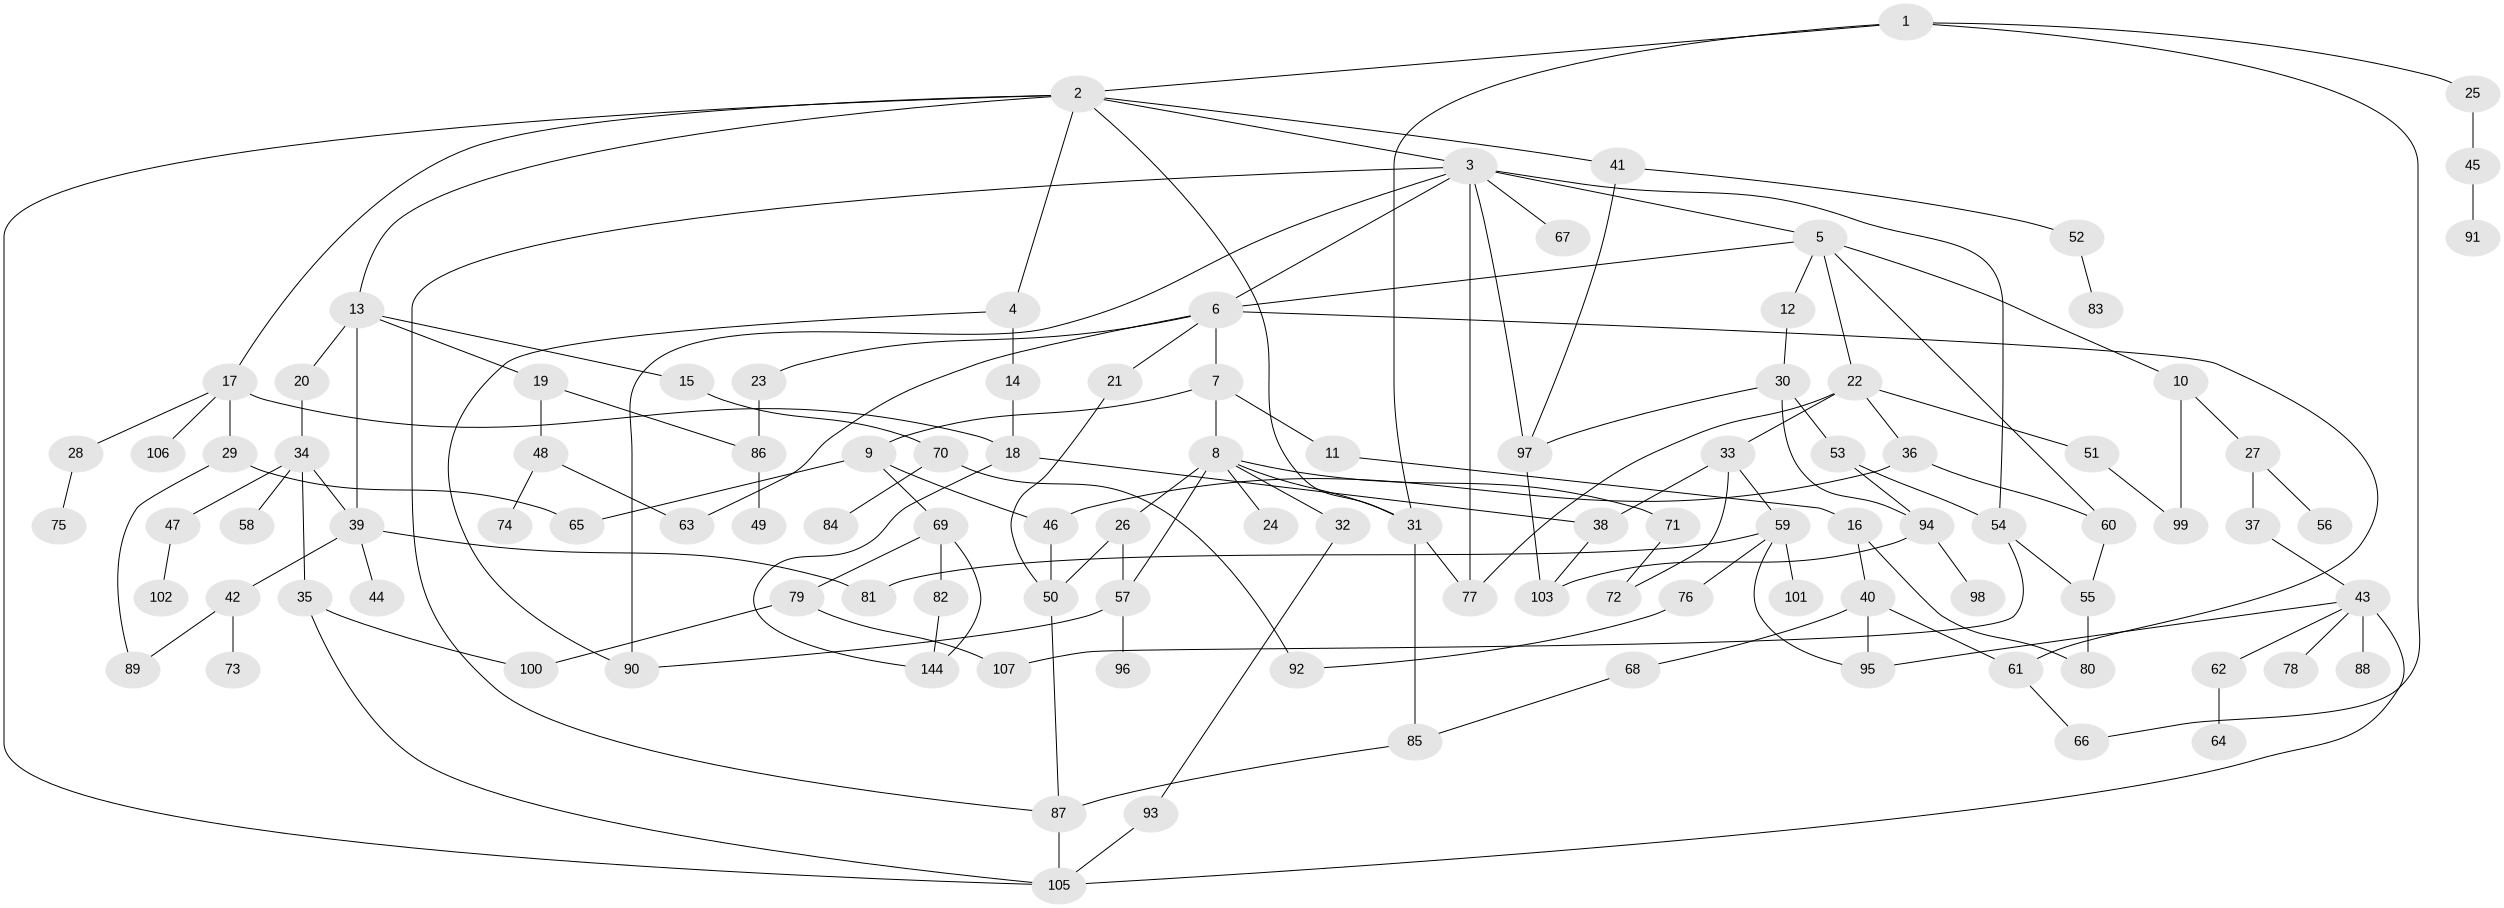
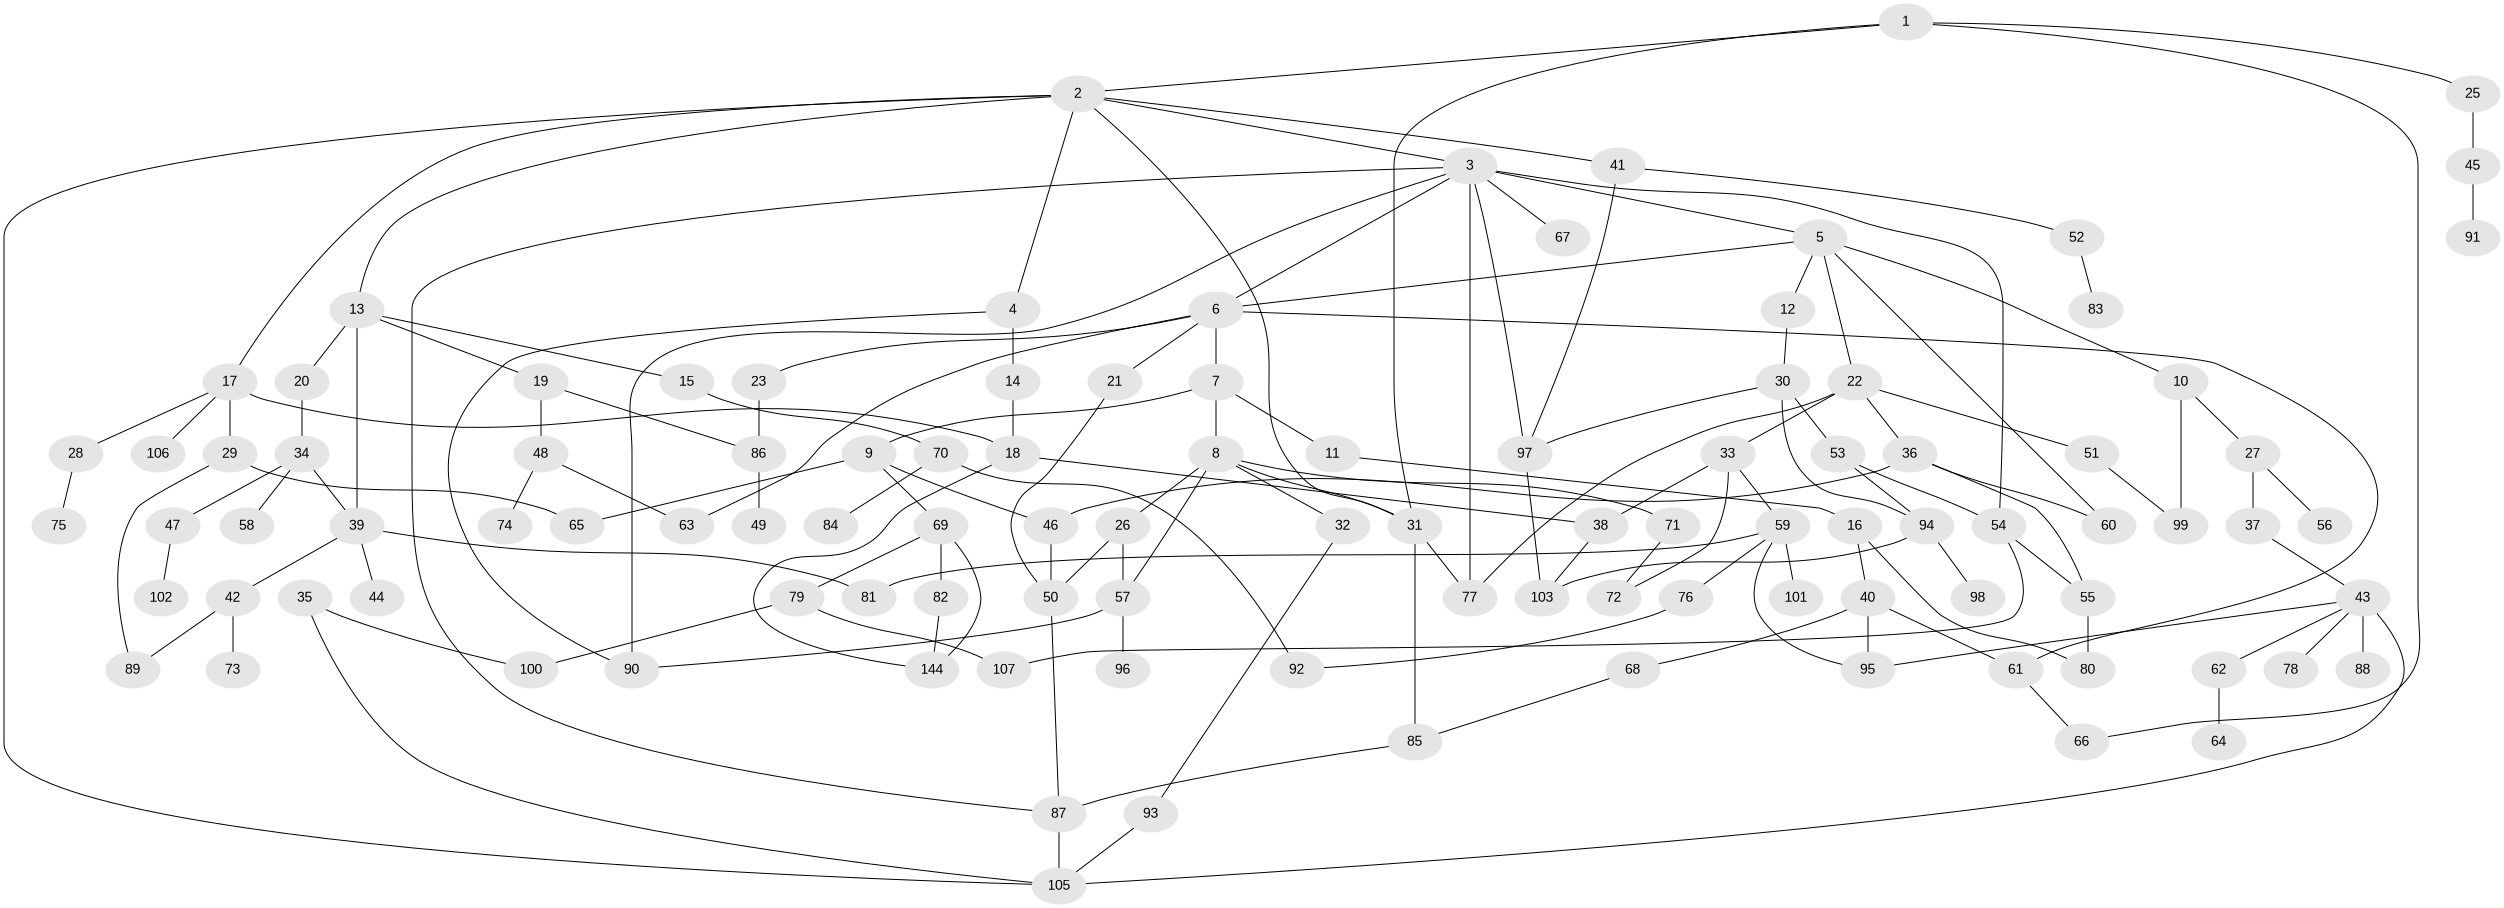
(304, 526) -> none
(1271, 526) -> none
(2098, 562) -> (2024, 503)
